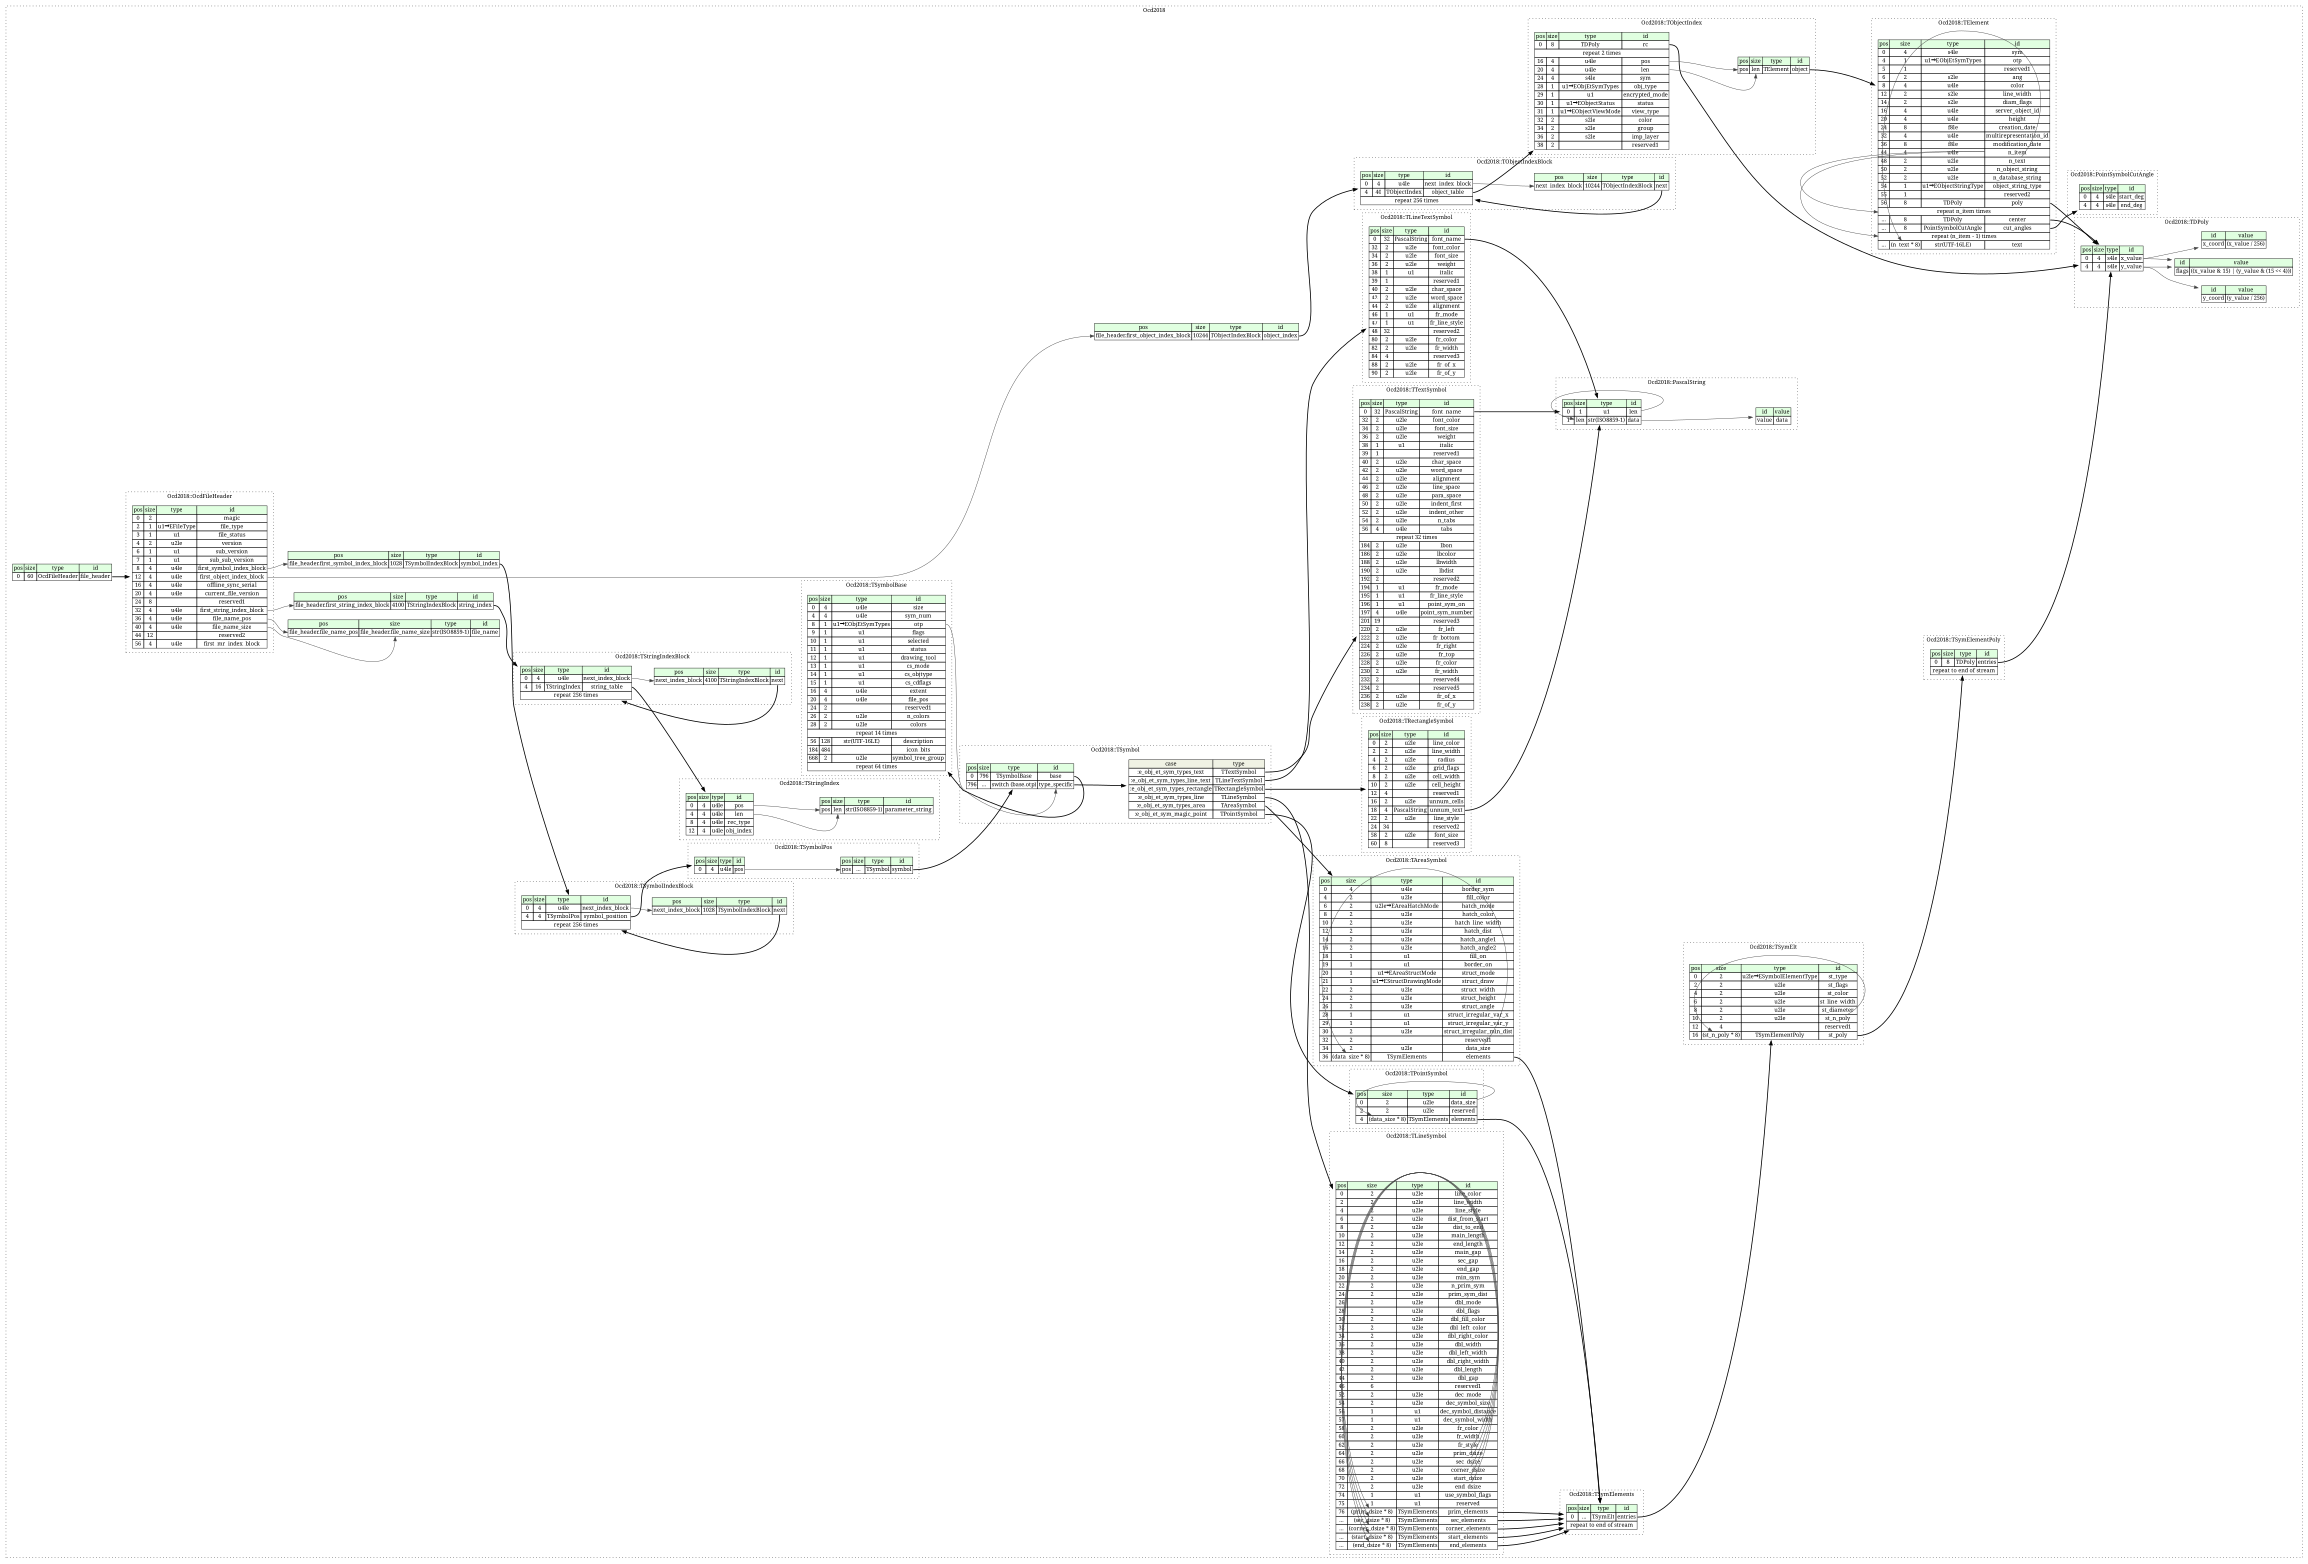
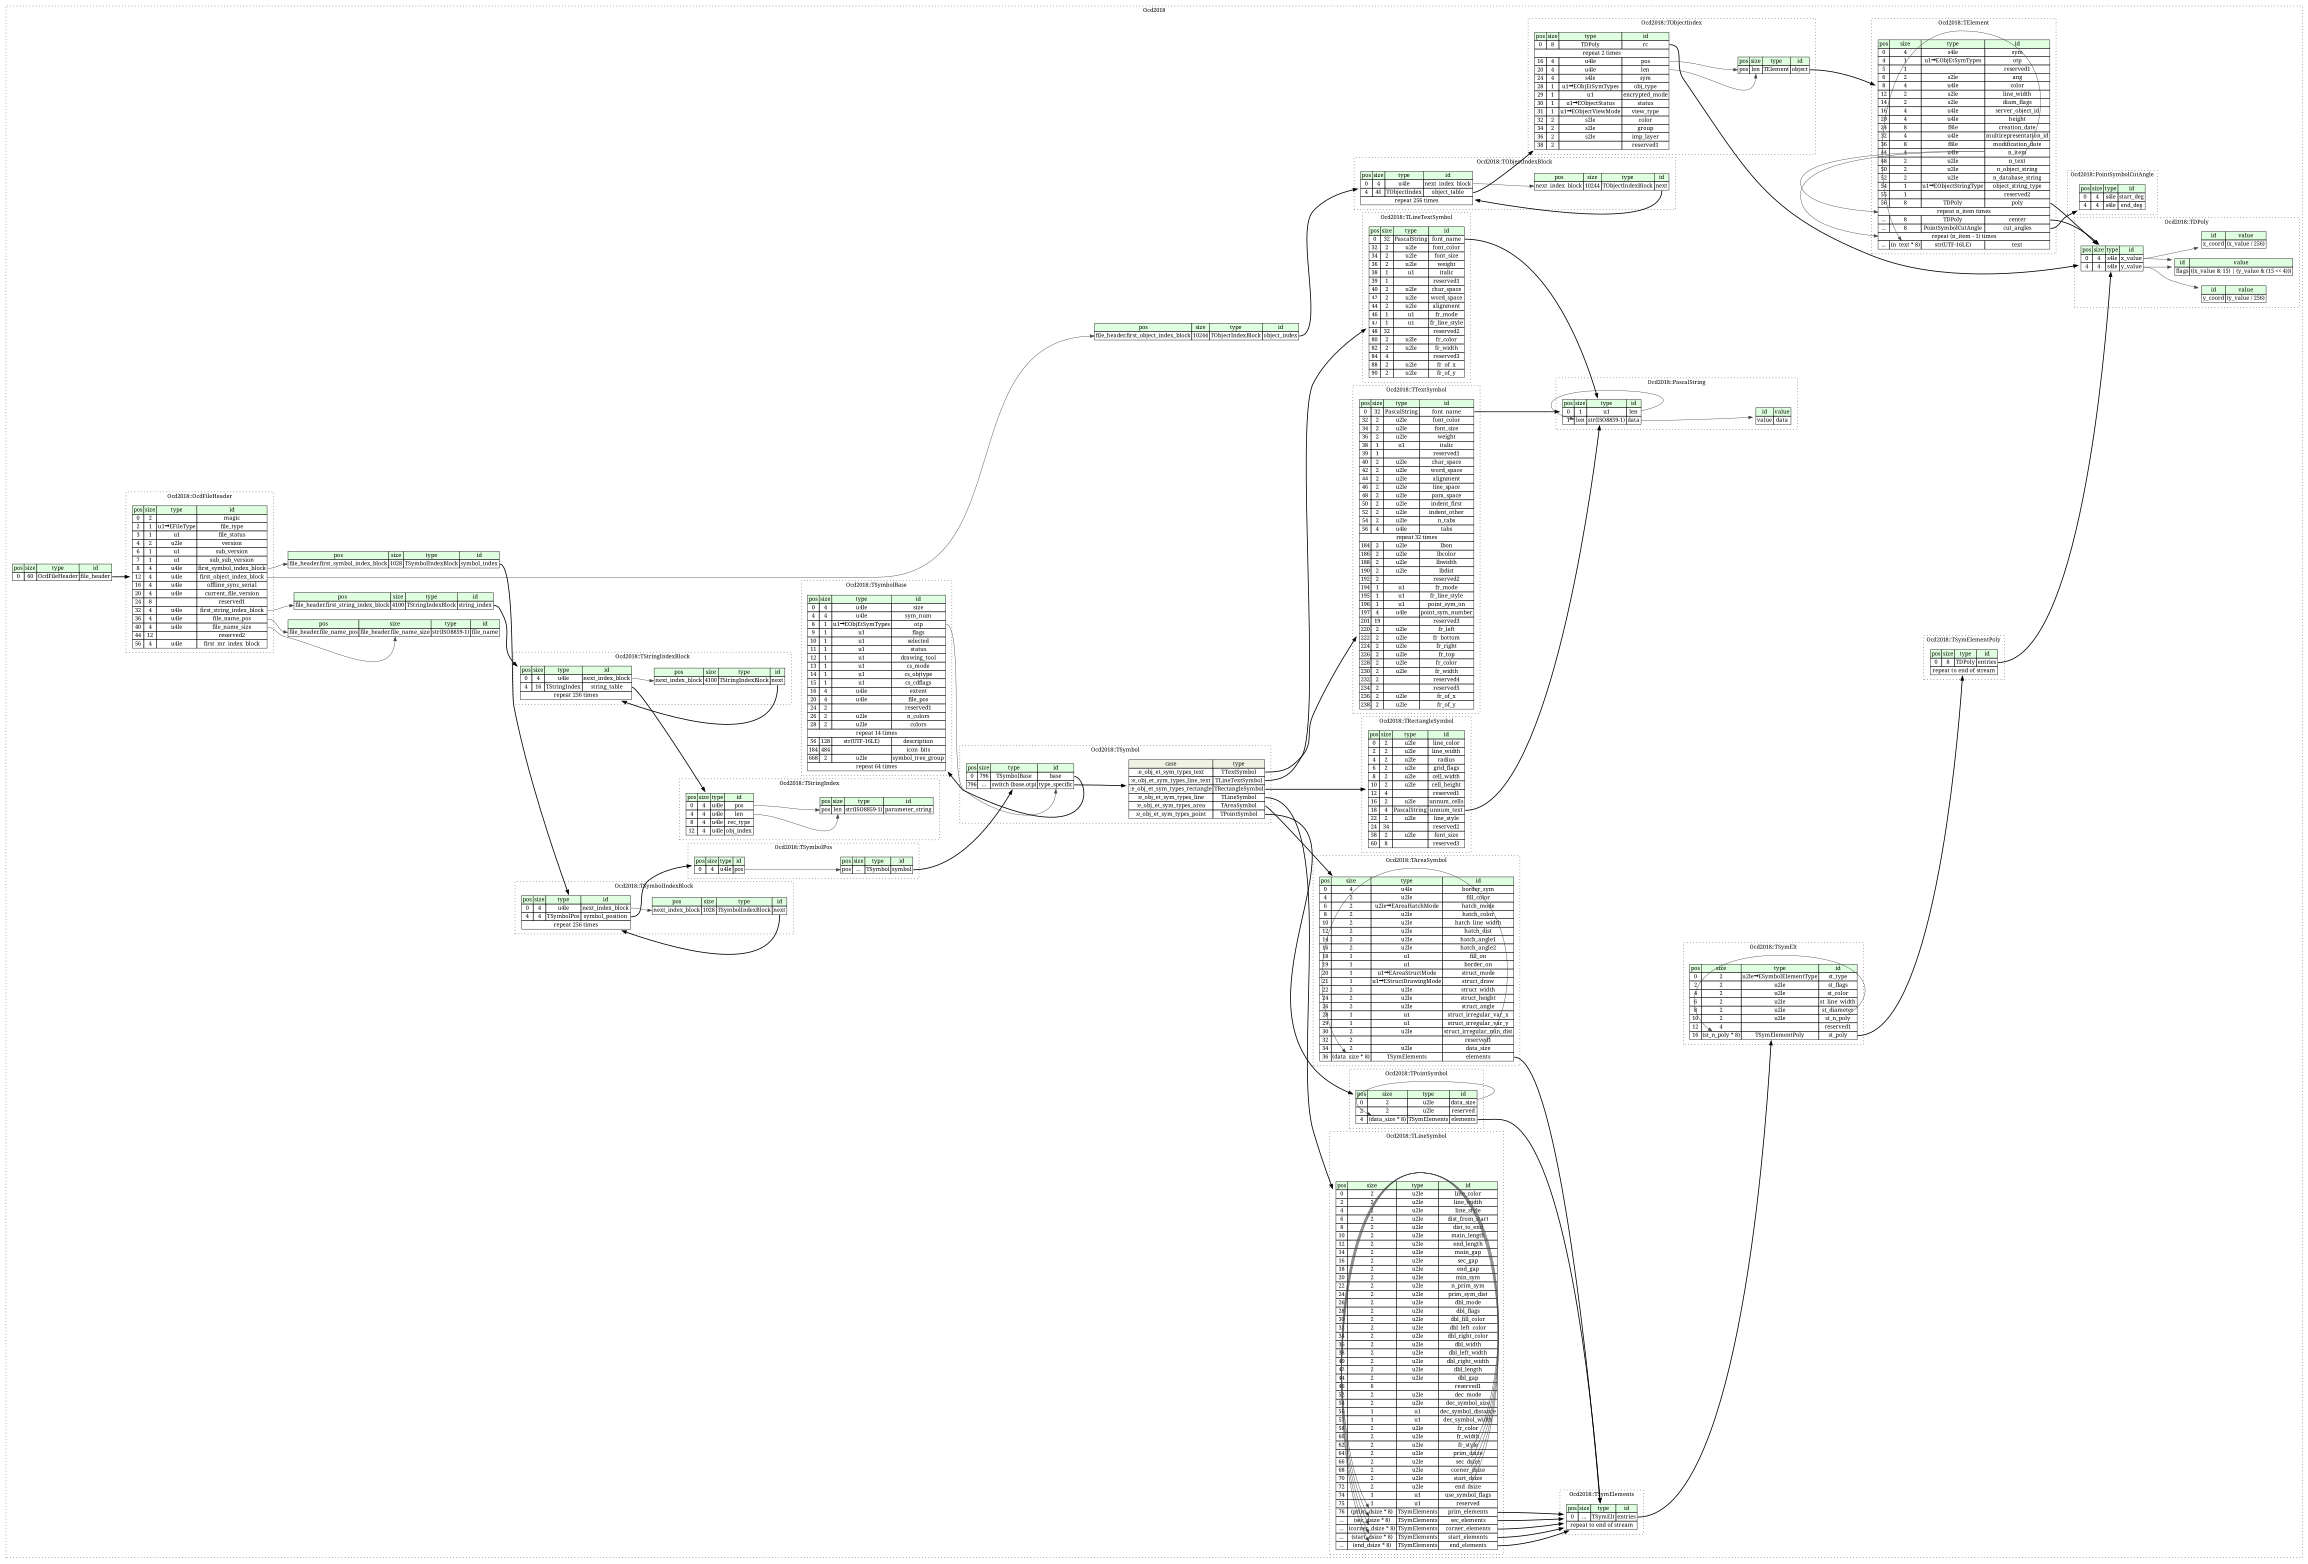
(1171, 814) -> (1171, 814)
